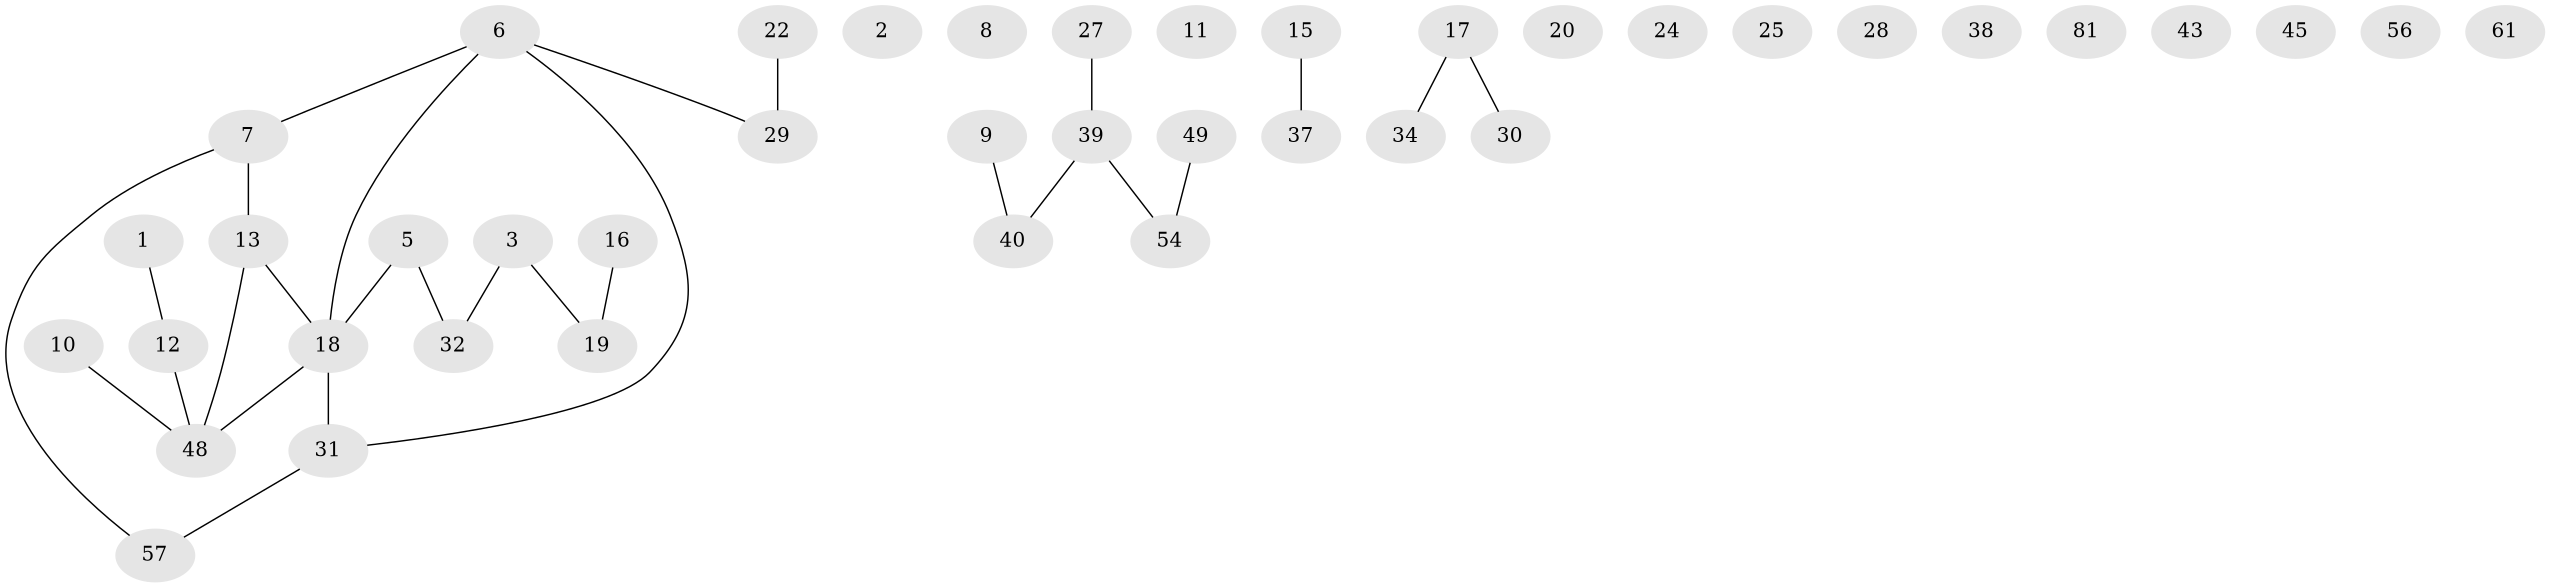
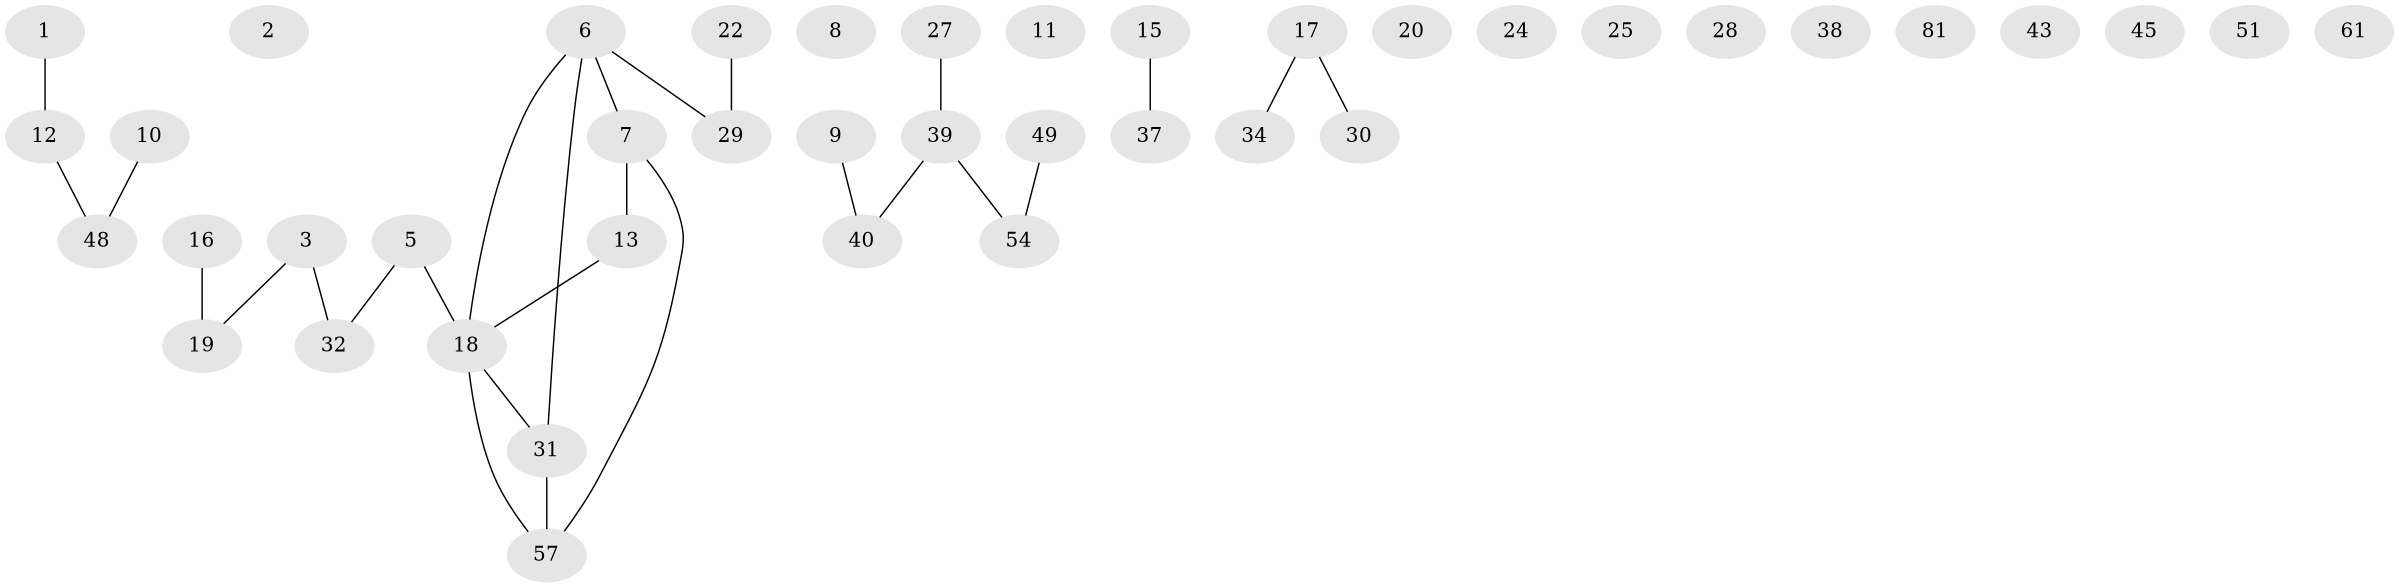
(2401, 32) -> (2250, 32)
(227, 347) -> none
(262, 398) -> (487, 457)
